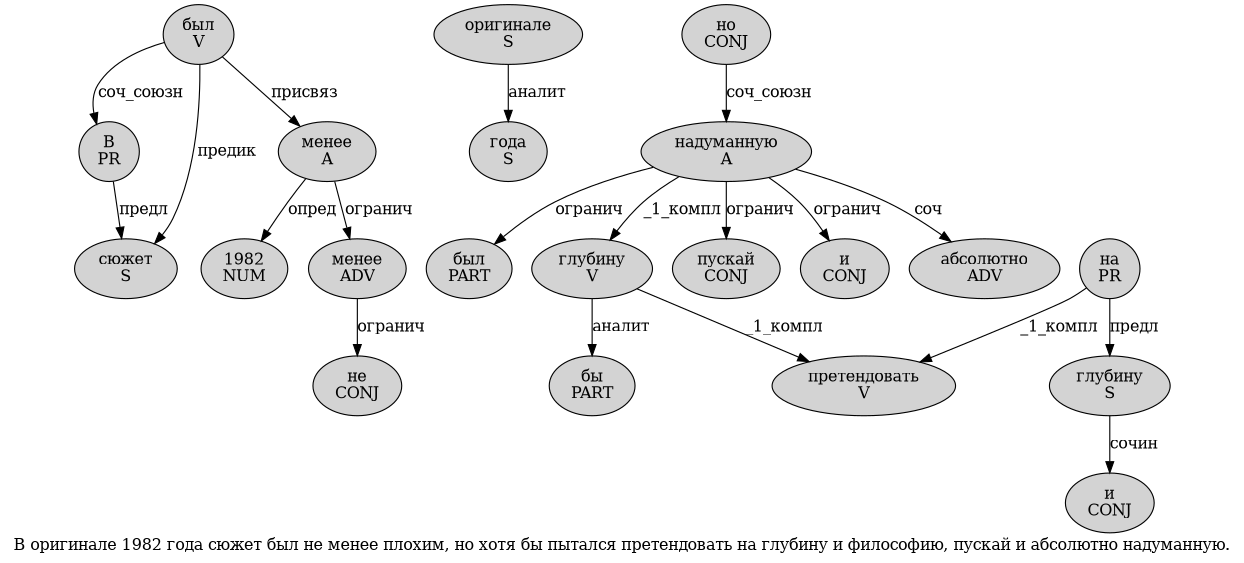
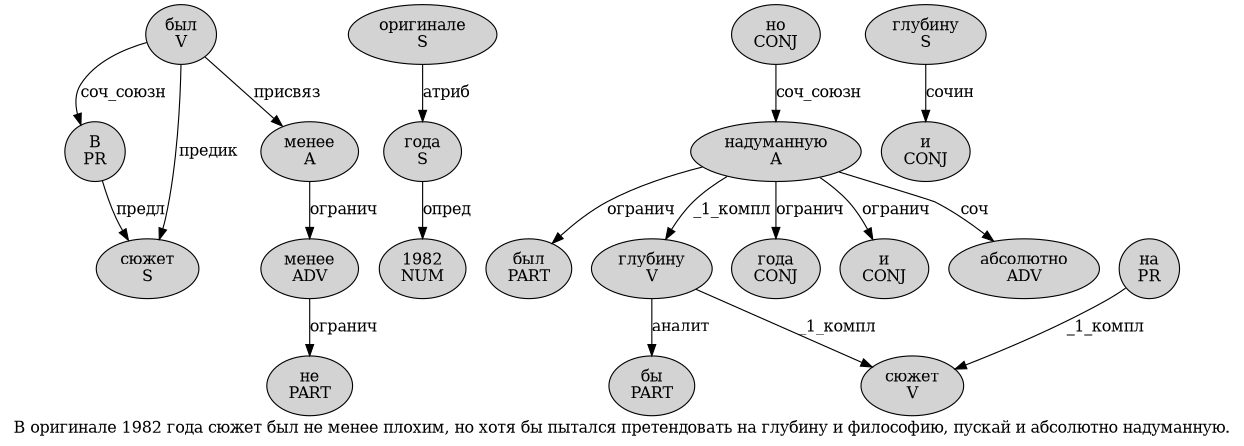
(537, 93) -> (447, 93)
(286, 205) -> (423, 204)
(726, 269) -> (776, 269)
(1110, 322) -> none
(357, 386) -> (310, 386)
(864, 386) -> (912, 386)
